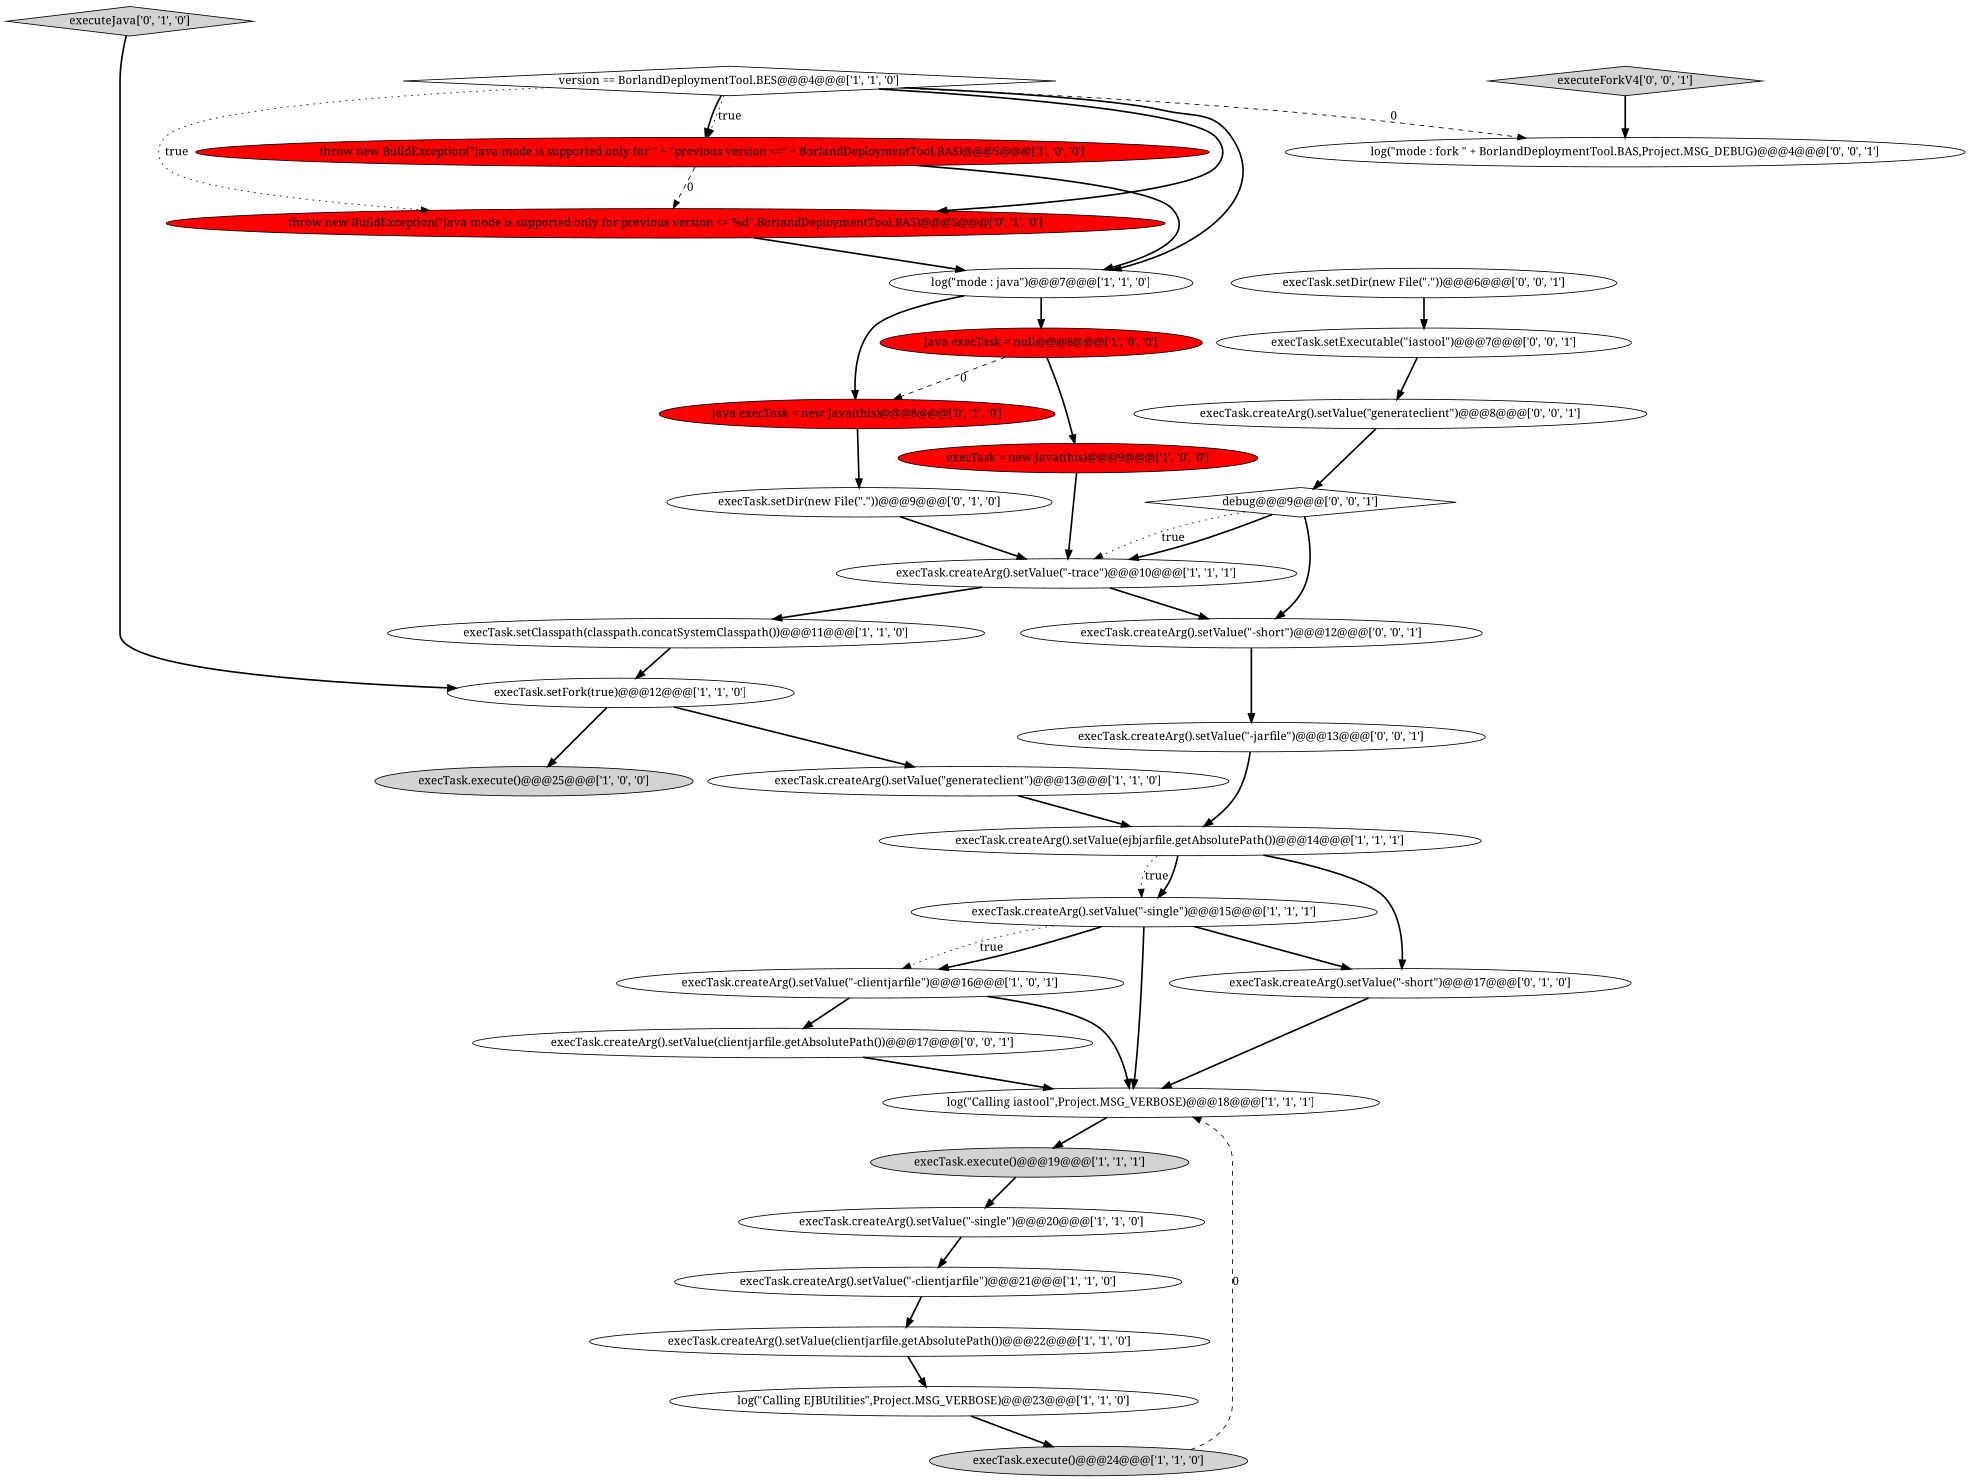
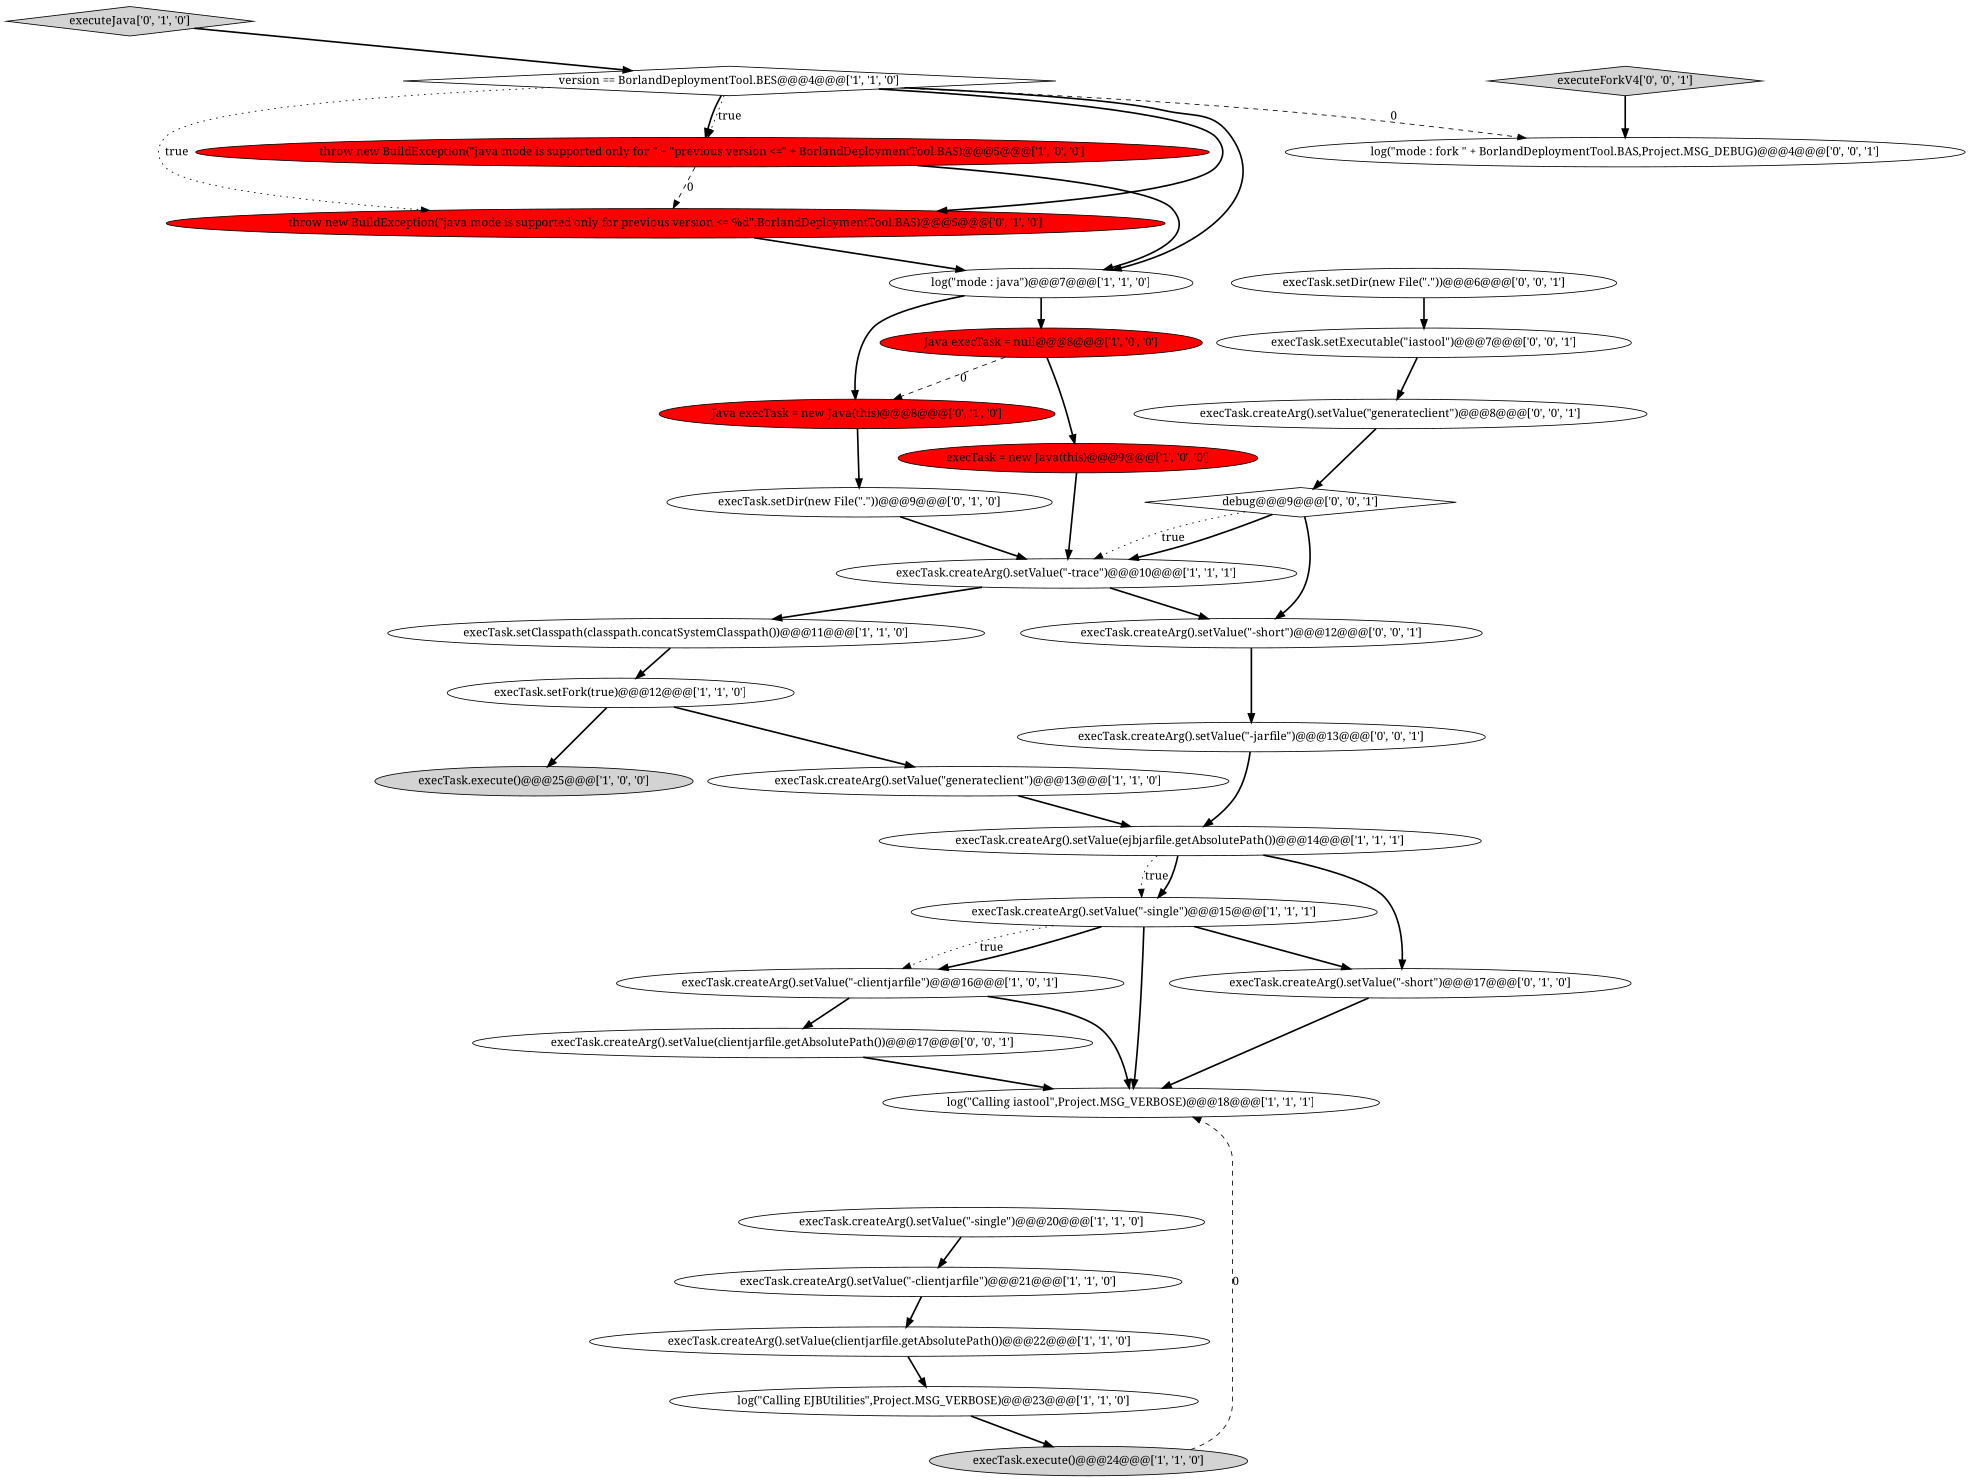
(120, 504) -> (409, 49)
(1030, 1162) -> none
